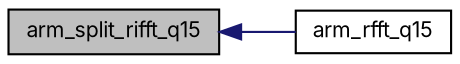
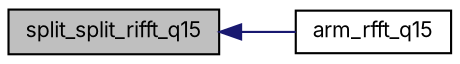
(114, 32) -> (114, 32)
